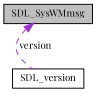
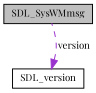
(17, 51) -> (56, 41)
